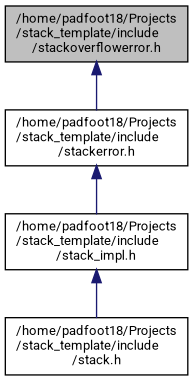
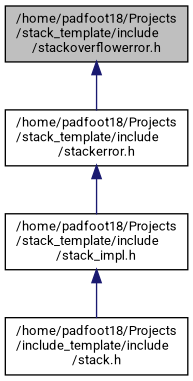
(97, 346) -> (97, 346)
